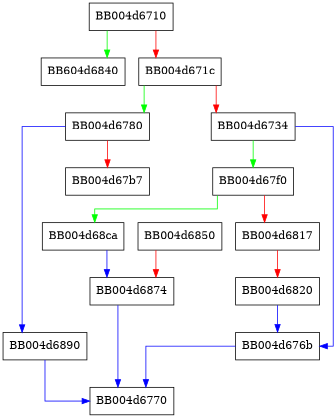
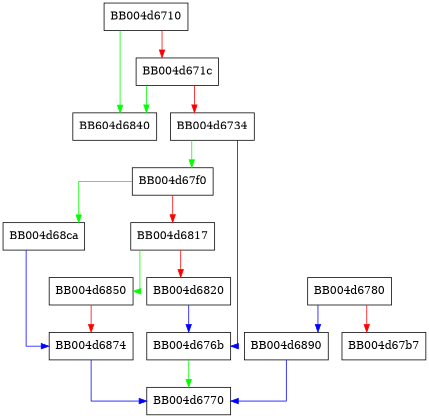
(144, 95) -> (146, 95)
none -> (140, 271)
(174, 346) -> (189, 370)
